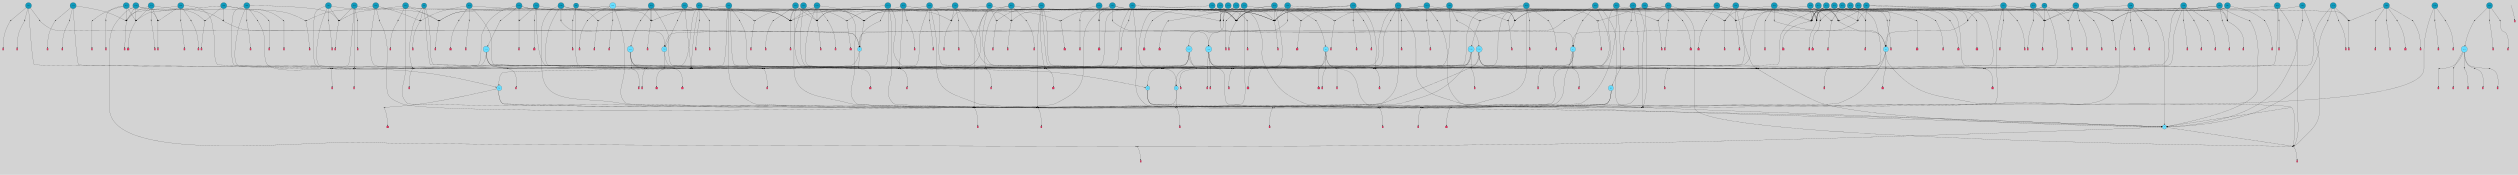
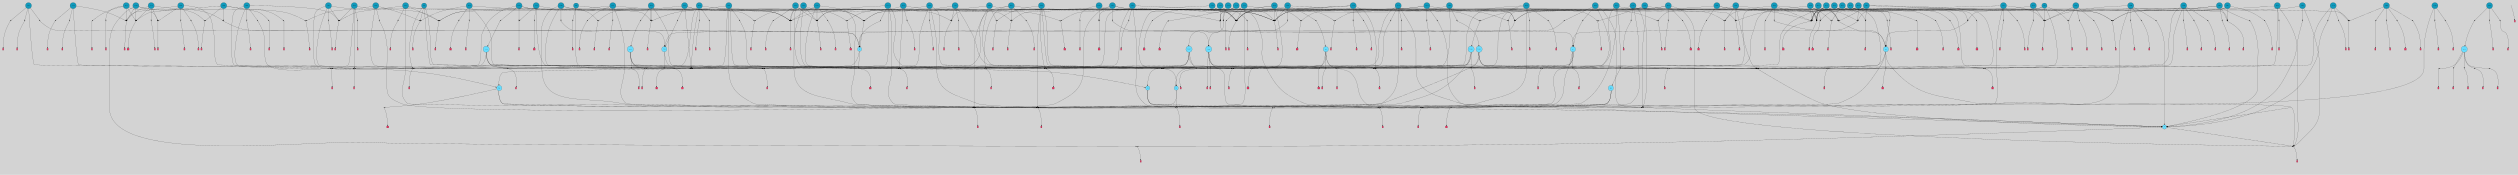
(613, 6) -> (613, 6)
